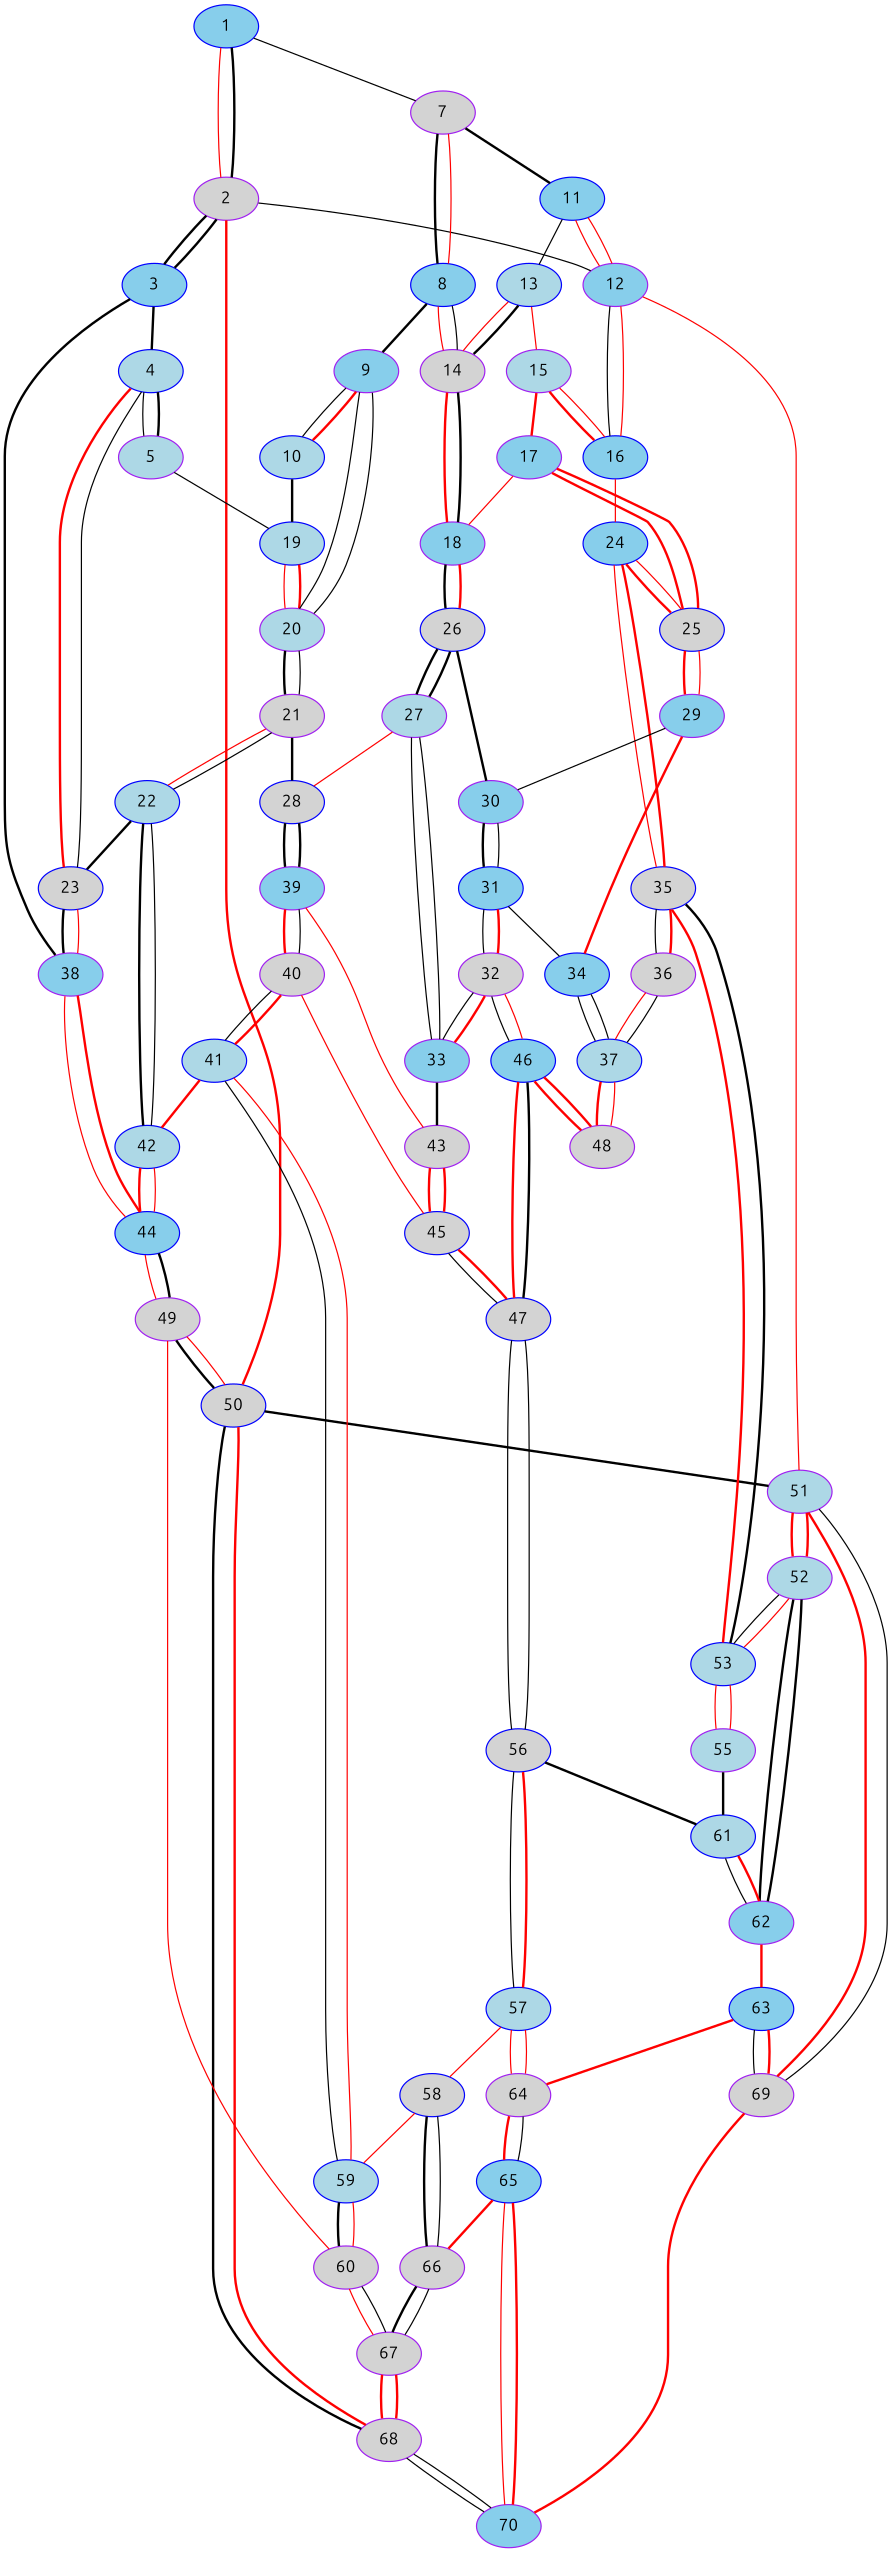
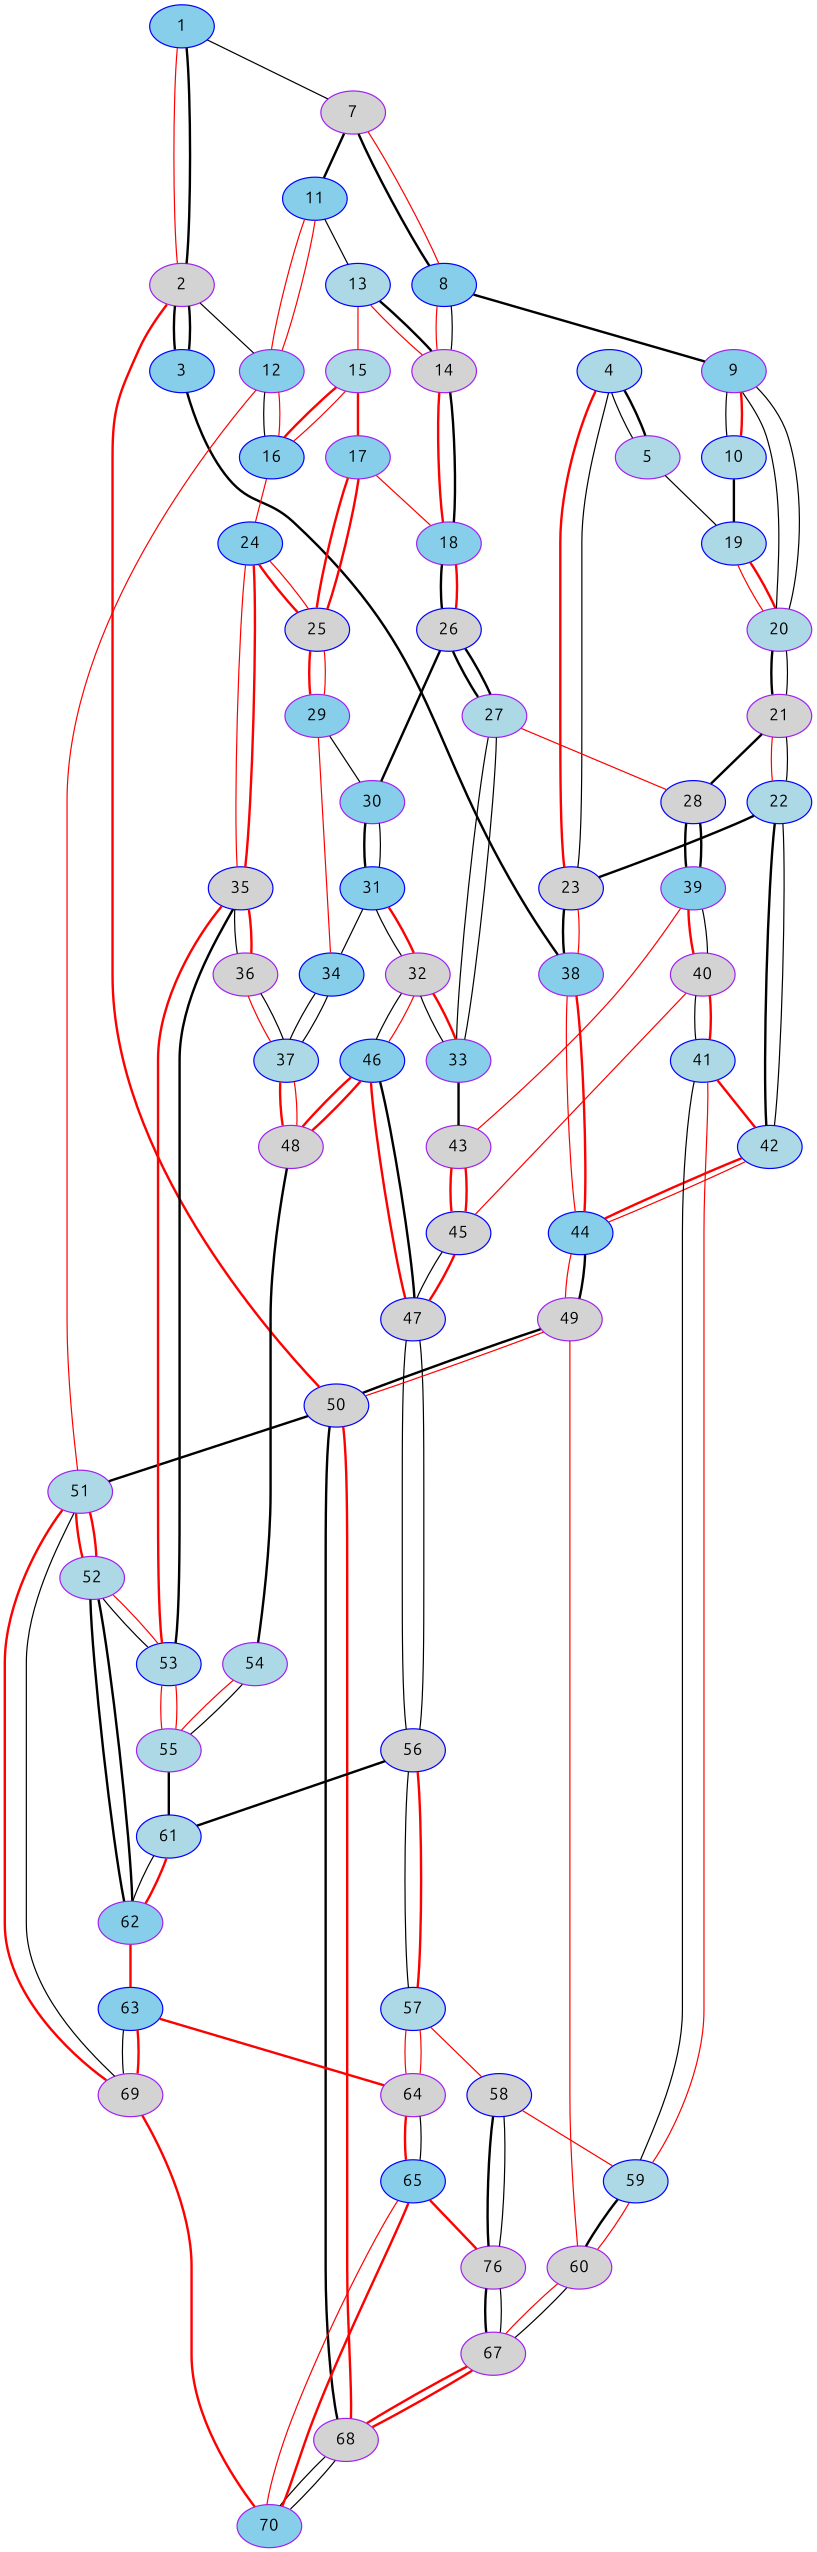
(153, 328) -> none
(630, 844) -> (324, 845)
none -> (255, 1664)
(432, 2268) -> (493, 2268)
